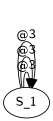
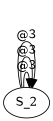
(27, 103) -> (27, 103)
